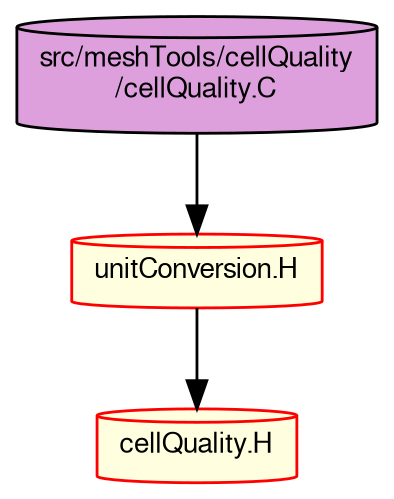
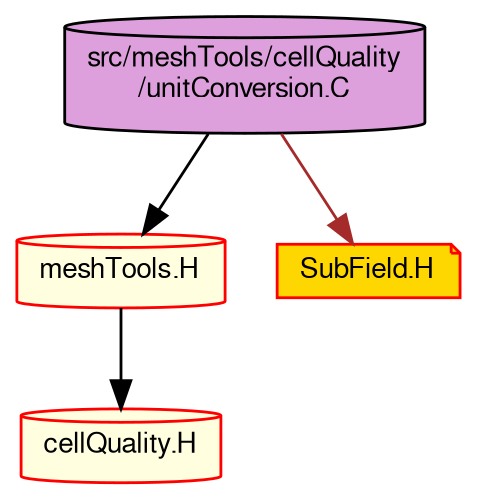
(197, 75) -> (245, 75)
(197, 271) -> (121, 271)
none -> (369, 271)
